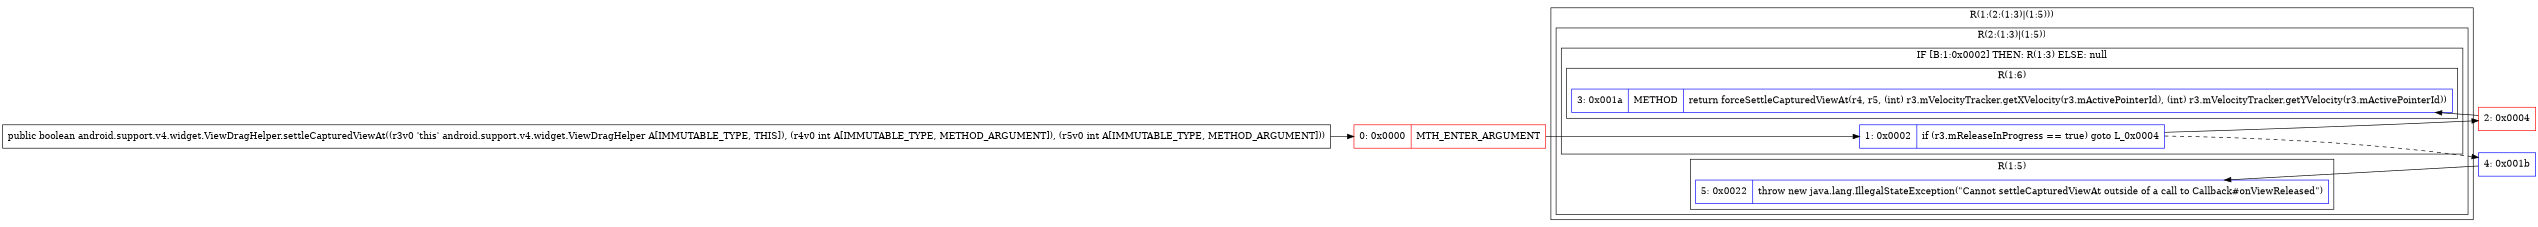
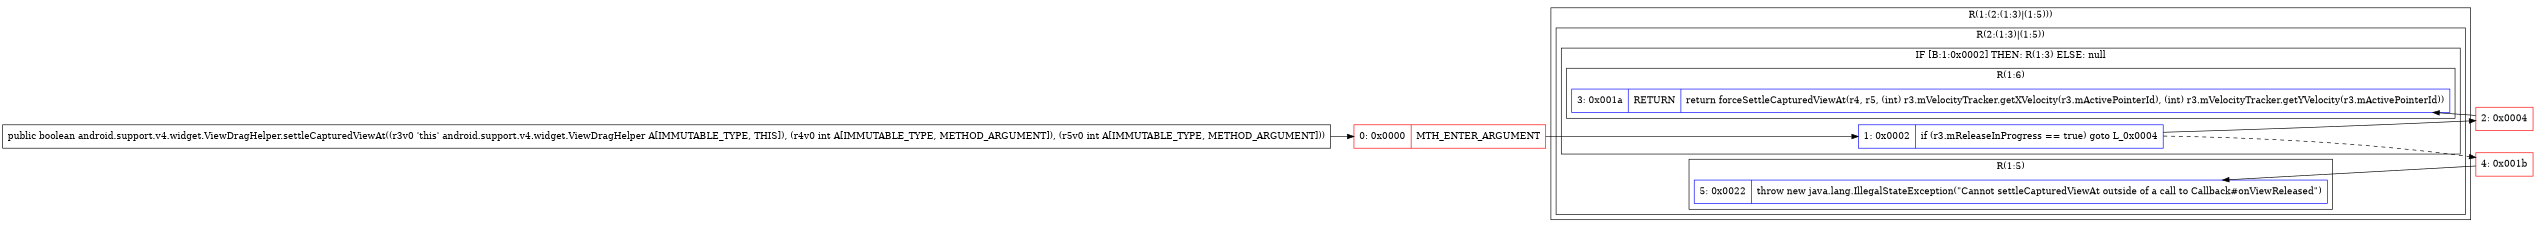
(1656, 100) -> (1655, 100)
(2507, 164) -> (2504, 164)
